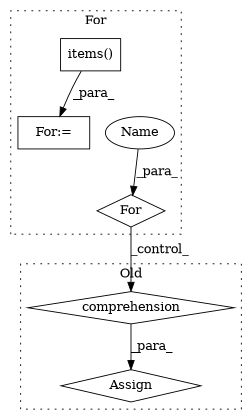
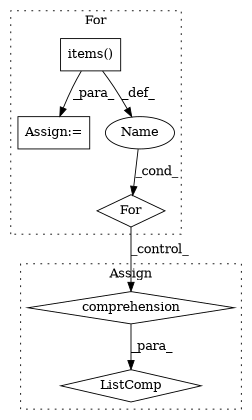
none -> (116, 89)
(54, 133) -> (54, 133)
(157, 172) -> (157, 172)
(131, 274) -> (131, 274)
(131, 386) -> (131, 386)
